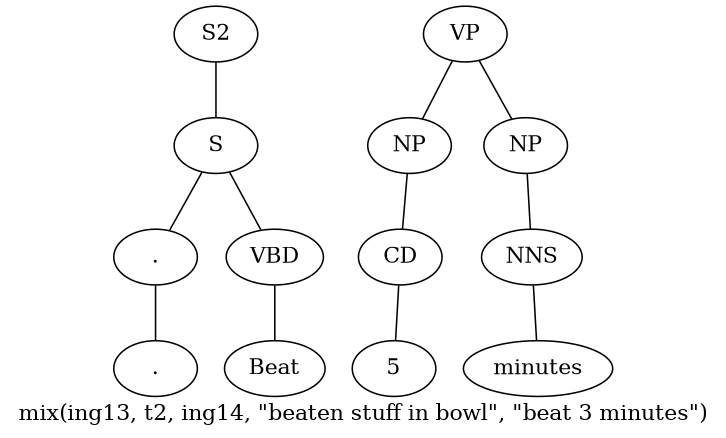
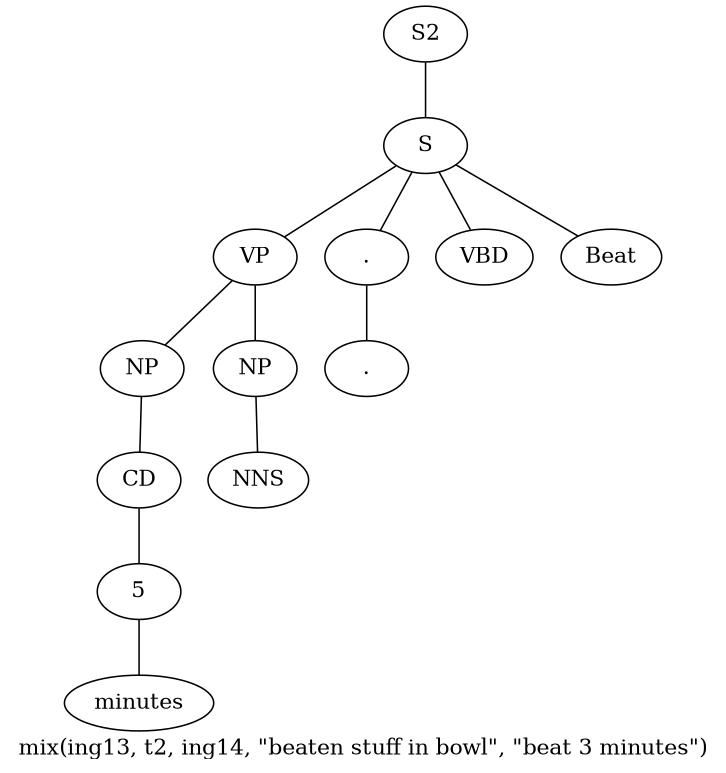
none -> (340, 201)
(275, 313) -> (517, 201)
(535, 313) -> (139, 647)
